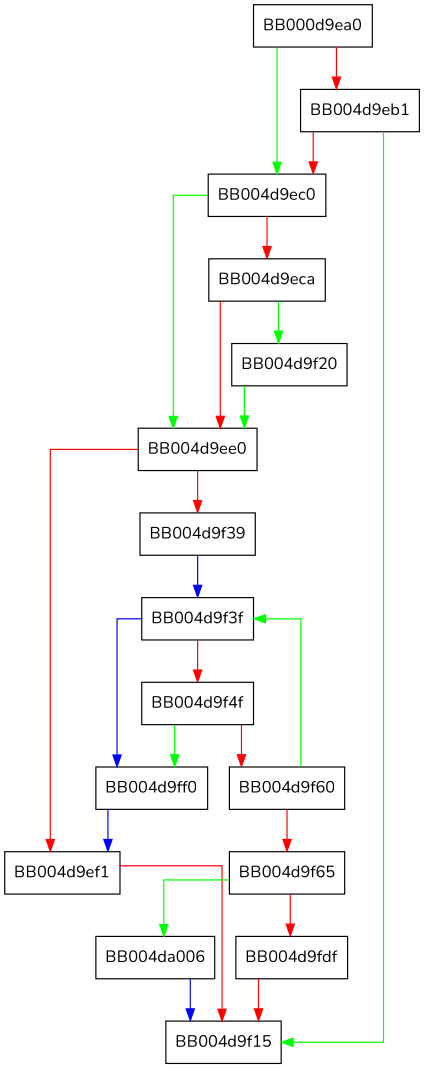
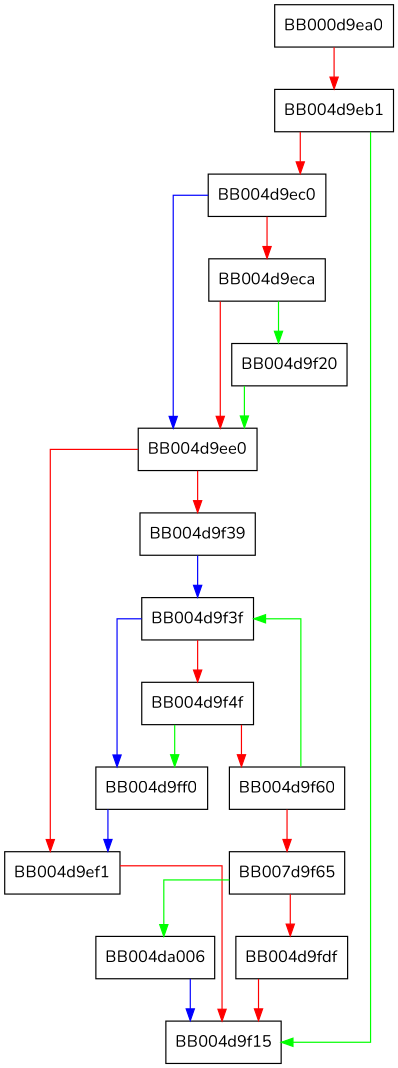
(277, 105) -> none
(173, 288) -> (173, 288)
(287, 873) -> (287, 873)
